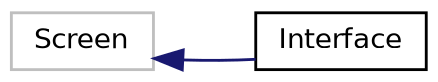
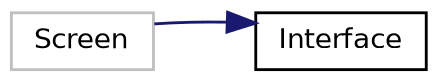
(220, 60) -> (191, 22)
